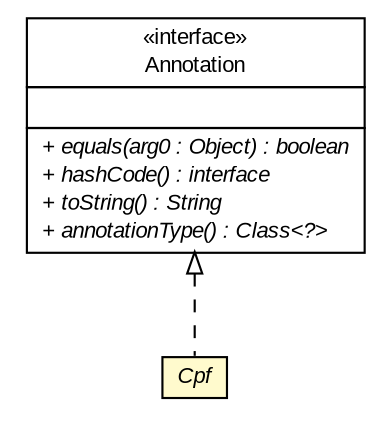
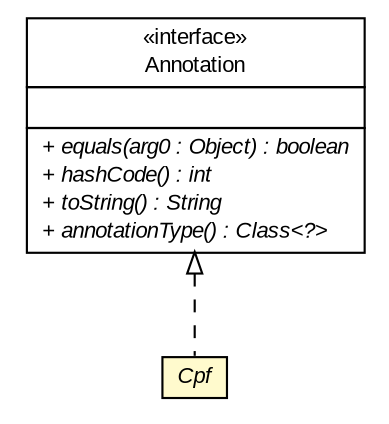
(156, 175) -> (127, 175)
